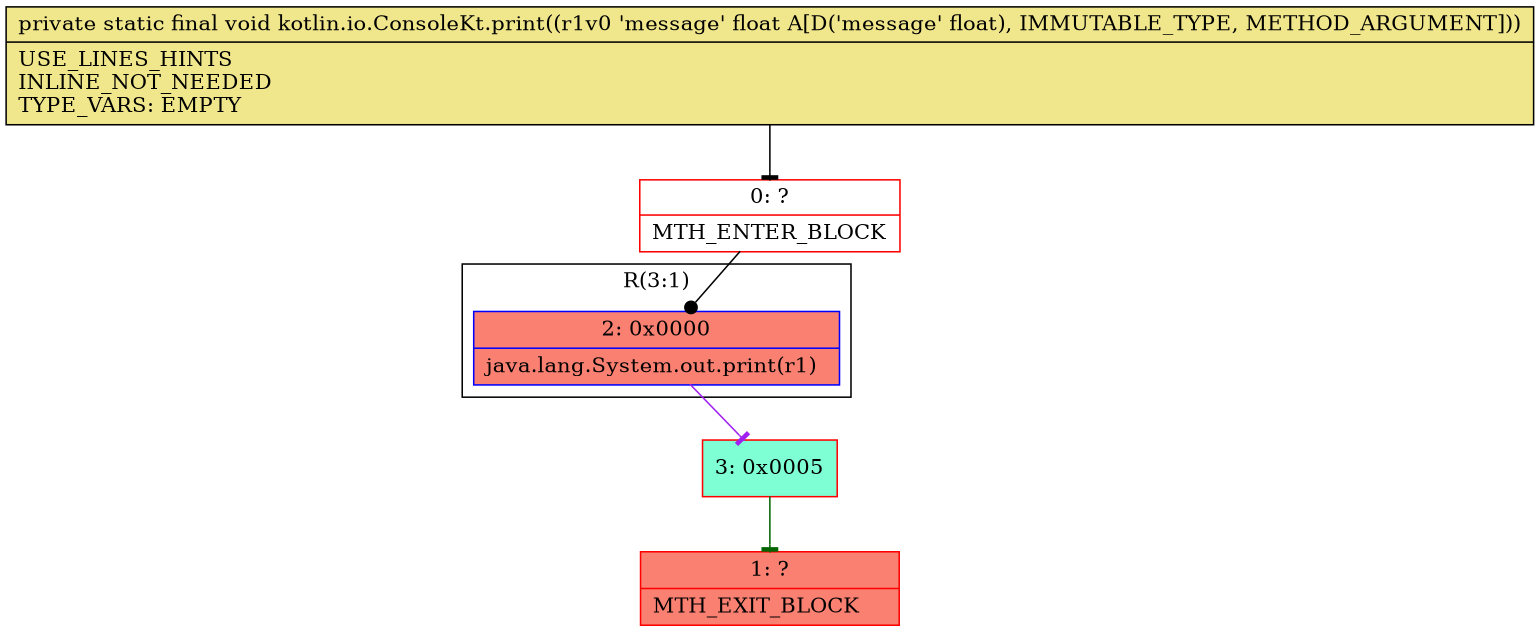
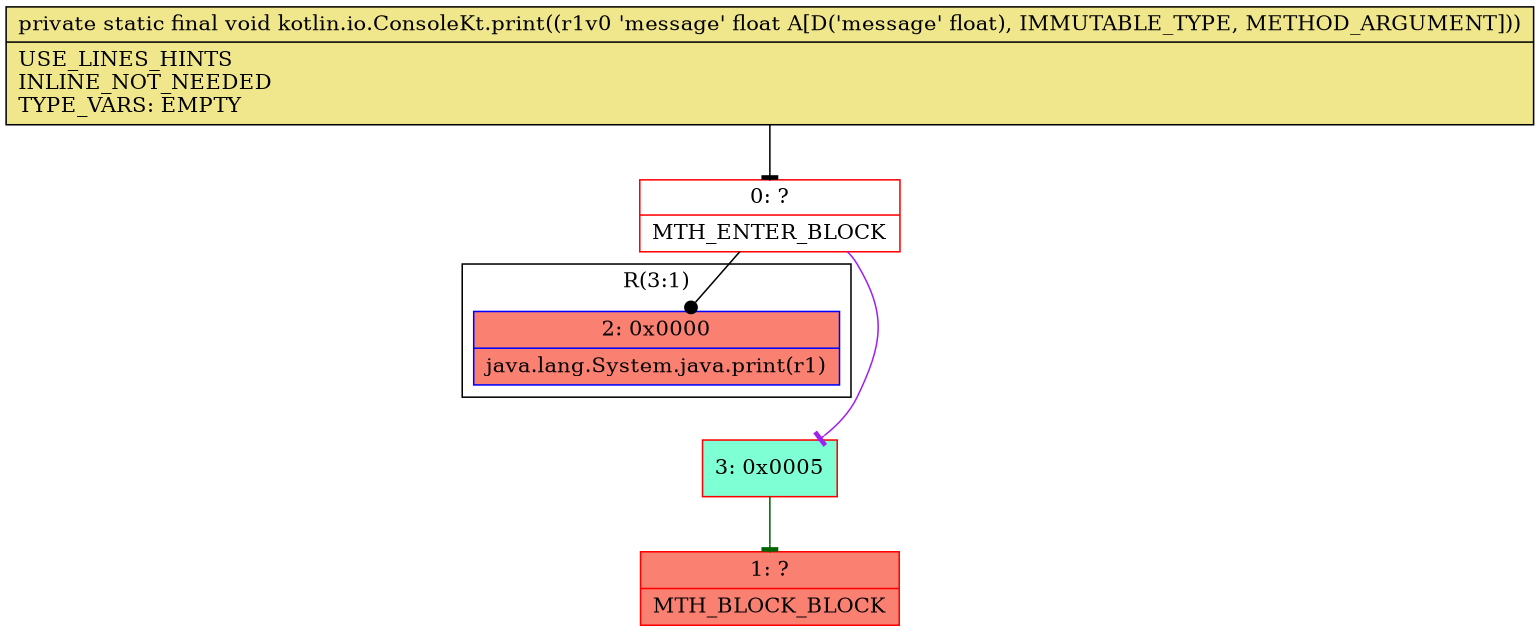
(652, 366) -> (657, 366)
(715, 410) -> (876, 347)
(757, 606) -> (770, 606)
